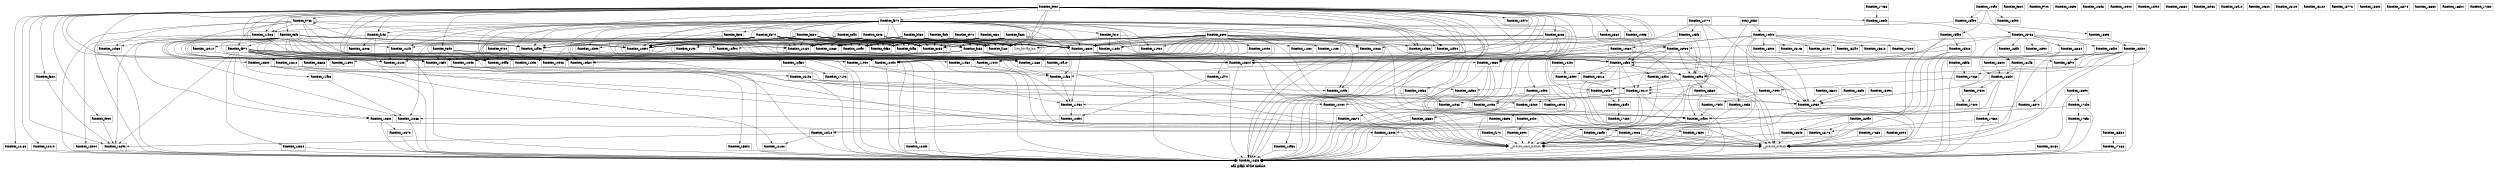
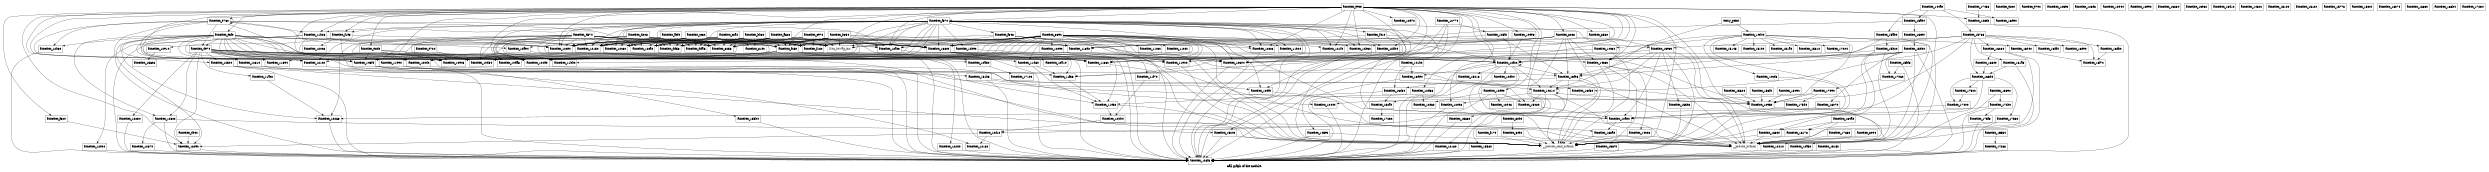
(494, 9) -> none
none -> (807, 39)
none -> (209, 55)
none -> (730, 151)
